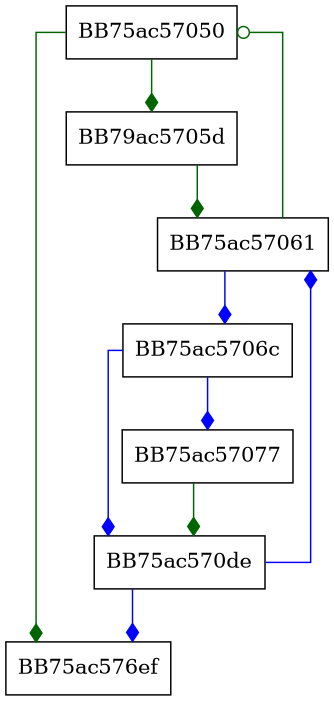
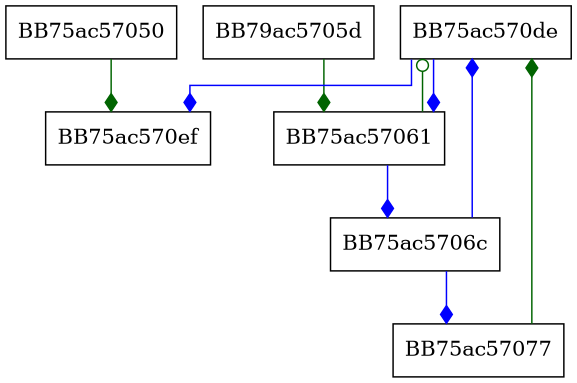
(152, 76) -> none
(283, 108) -> (423, 91)
(88, 668) -> (128, 138)
